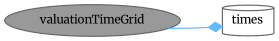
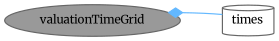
(188, 28) -> (203, 13)
